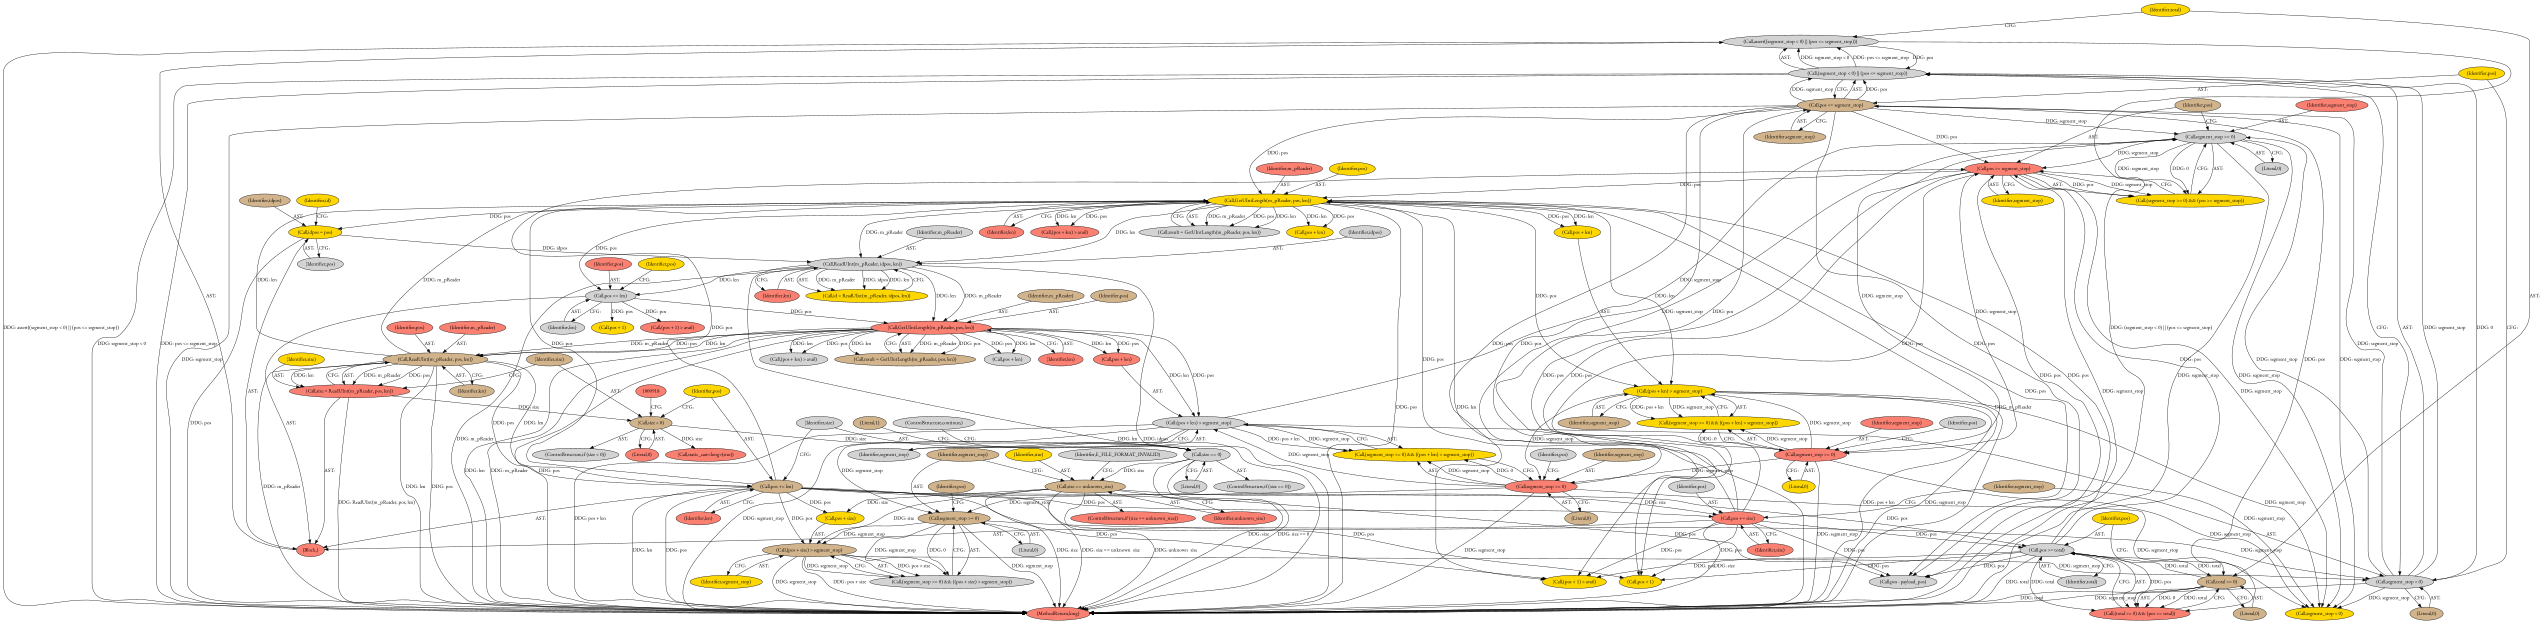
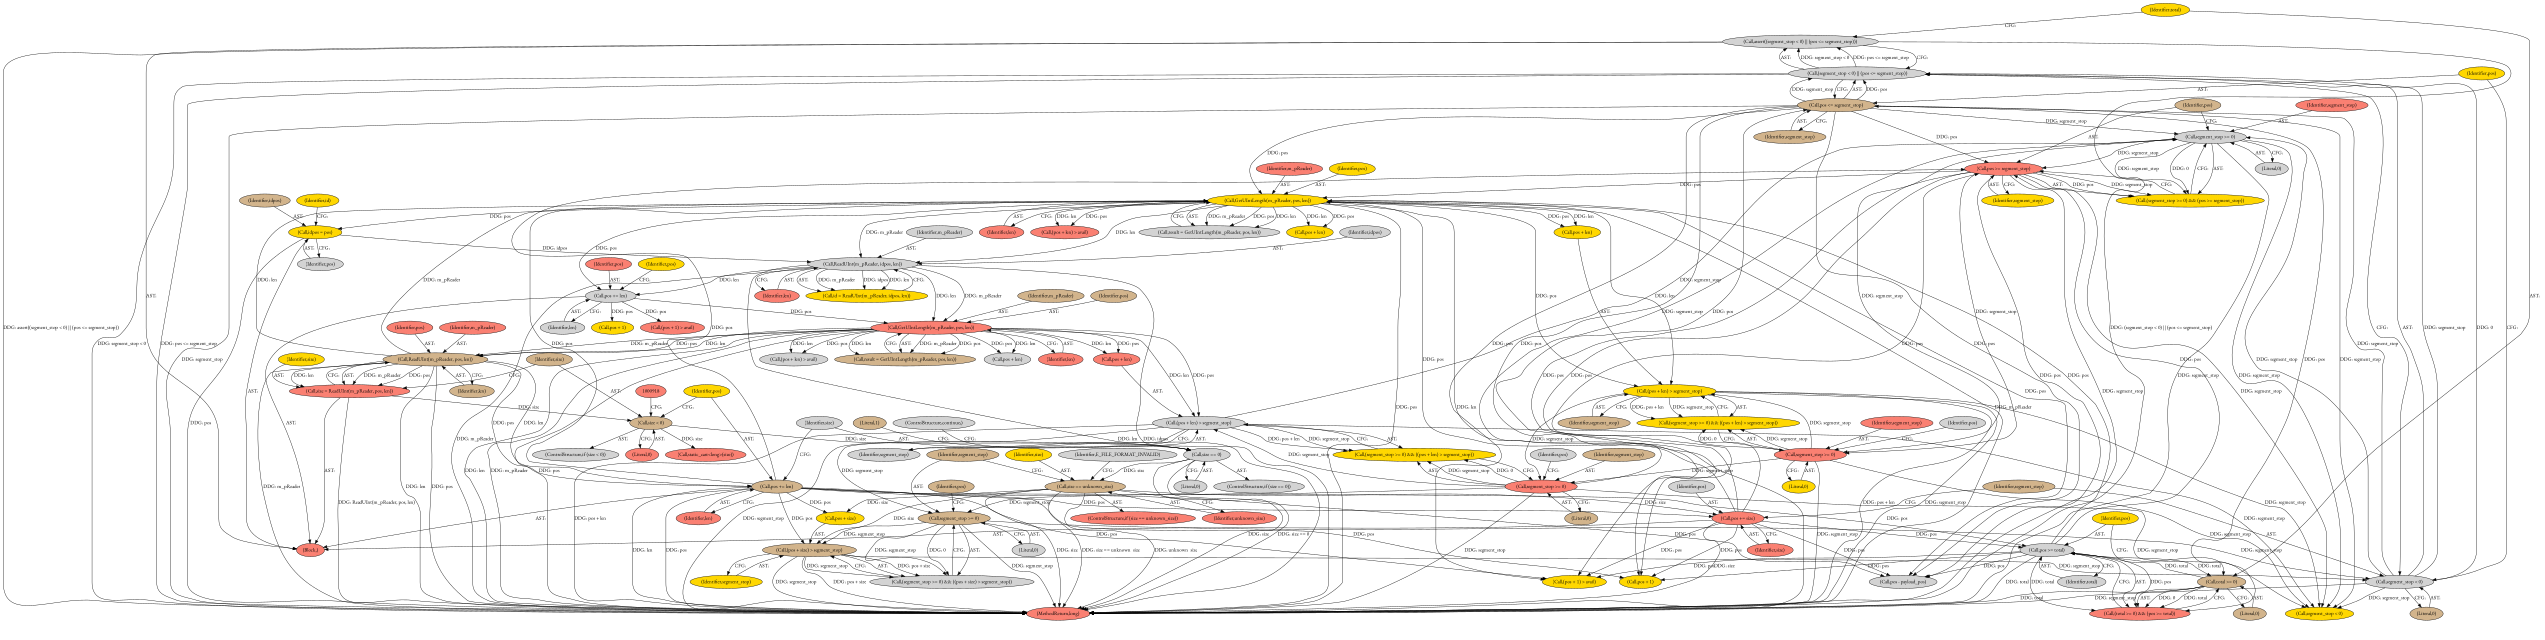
(674, 53) -> (146, 96)
(1923, 58) -> (1923, 58)
